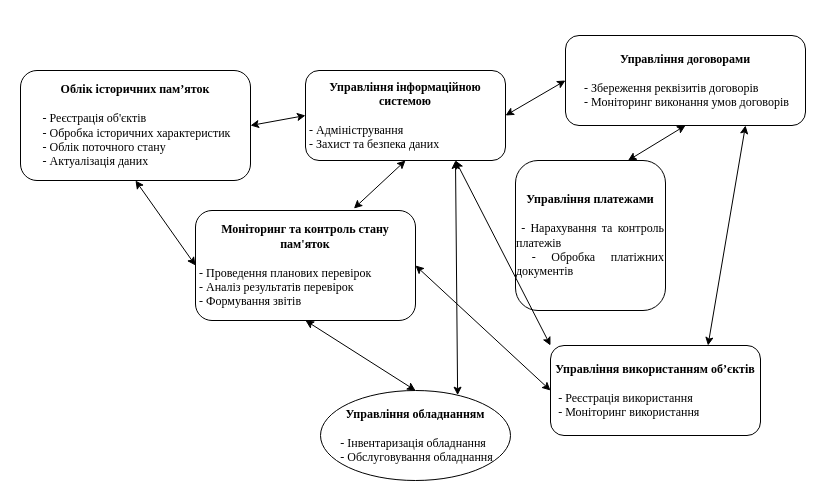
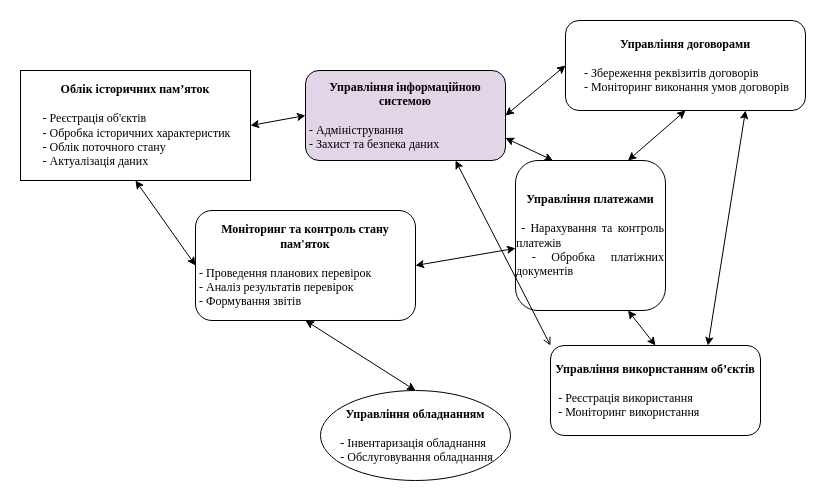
(686, 81) -> (686, 66)
(406, 116) -> (406, 116)
(136, 126) -> (136, 126)
none -> (529, 149)
(379, 185) -> none
(457, 278) -> none
(483, 328) -> (466, 257)
none -> (641, 328)
(547, 338) -> (547, 339)
